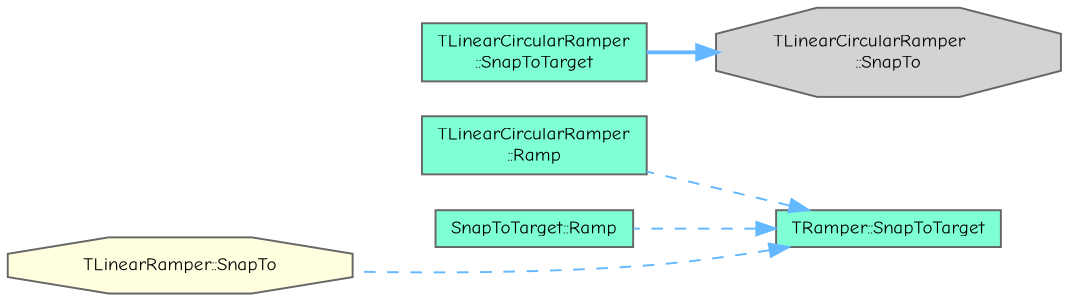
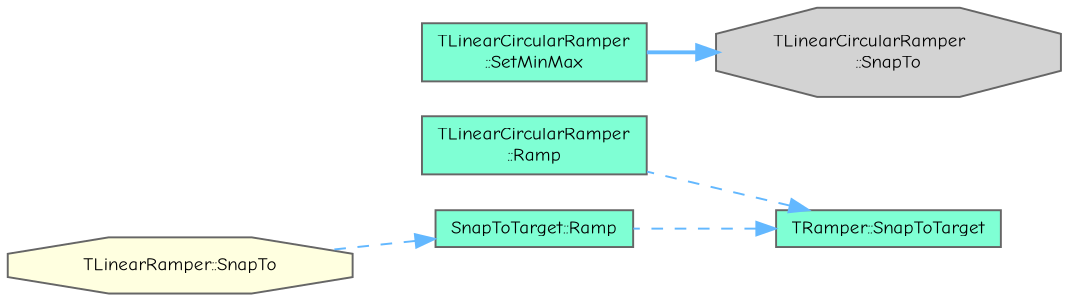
(534, 52) -> (534, 52)
(561, 270) -> (372, 245)
